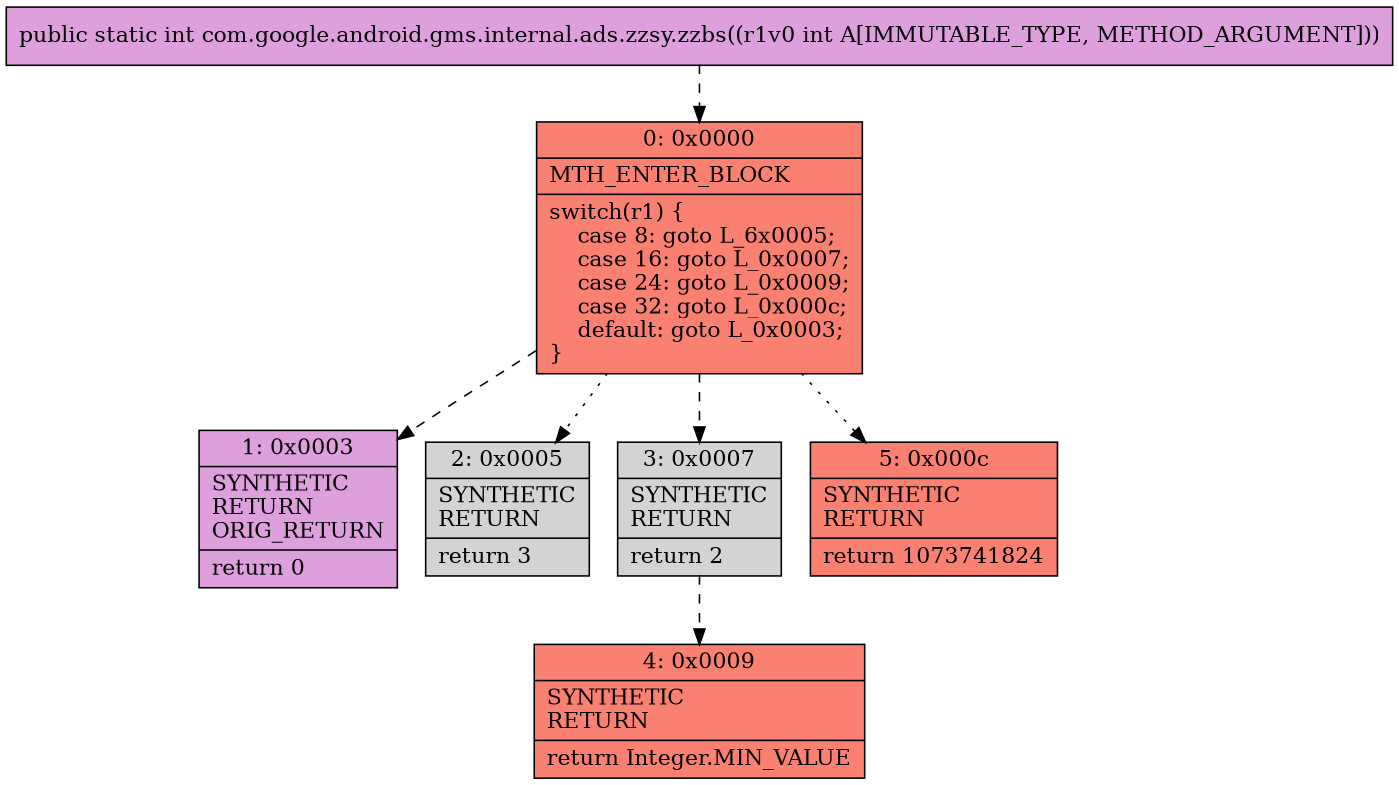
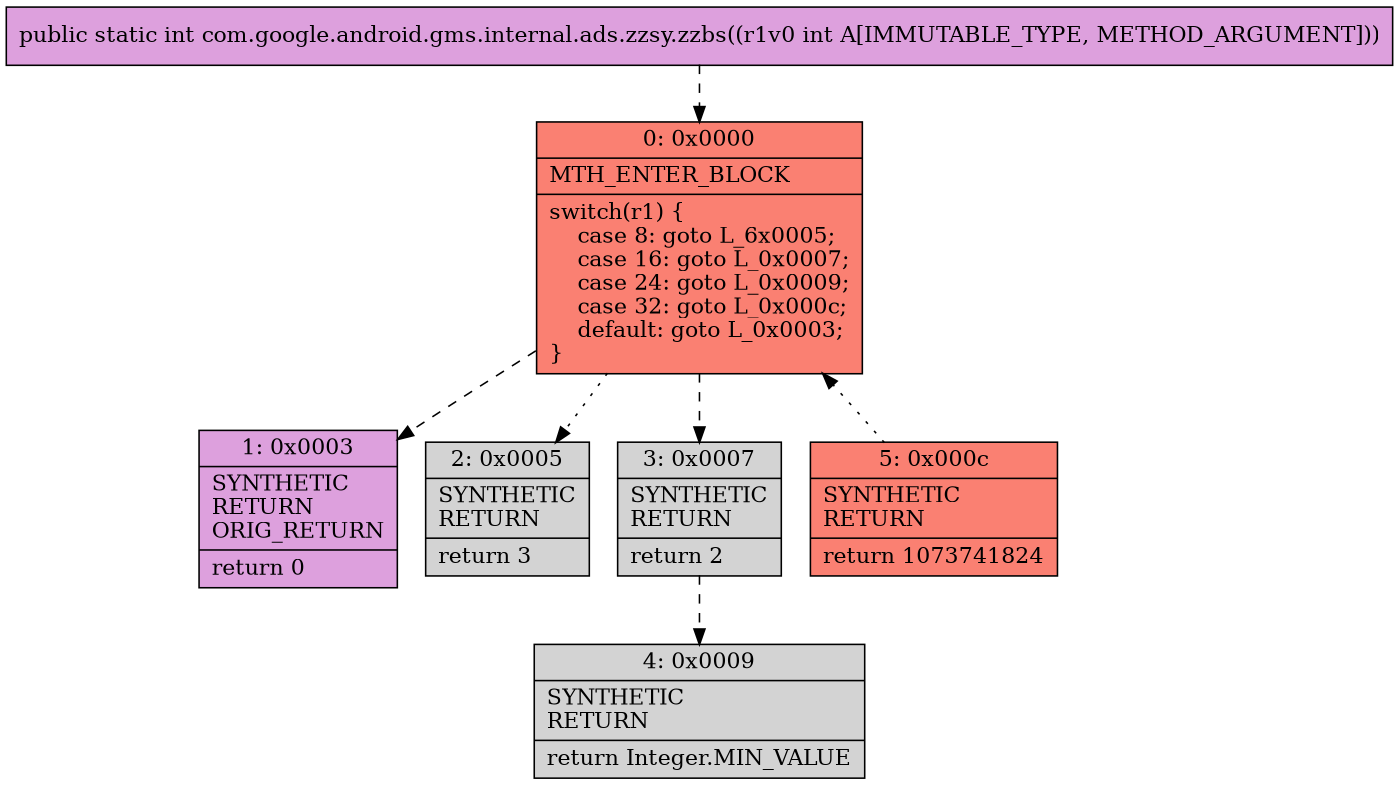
(828, 402) -> (859, 414)
(699, 711) -> (699, 711)
